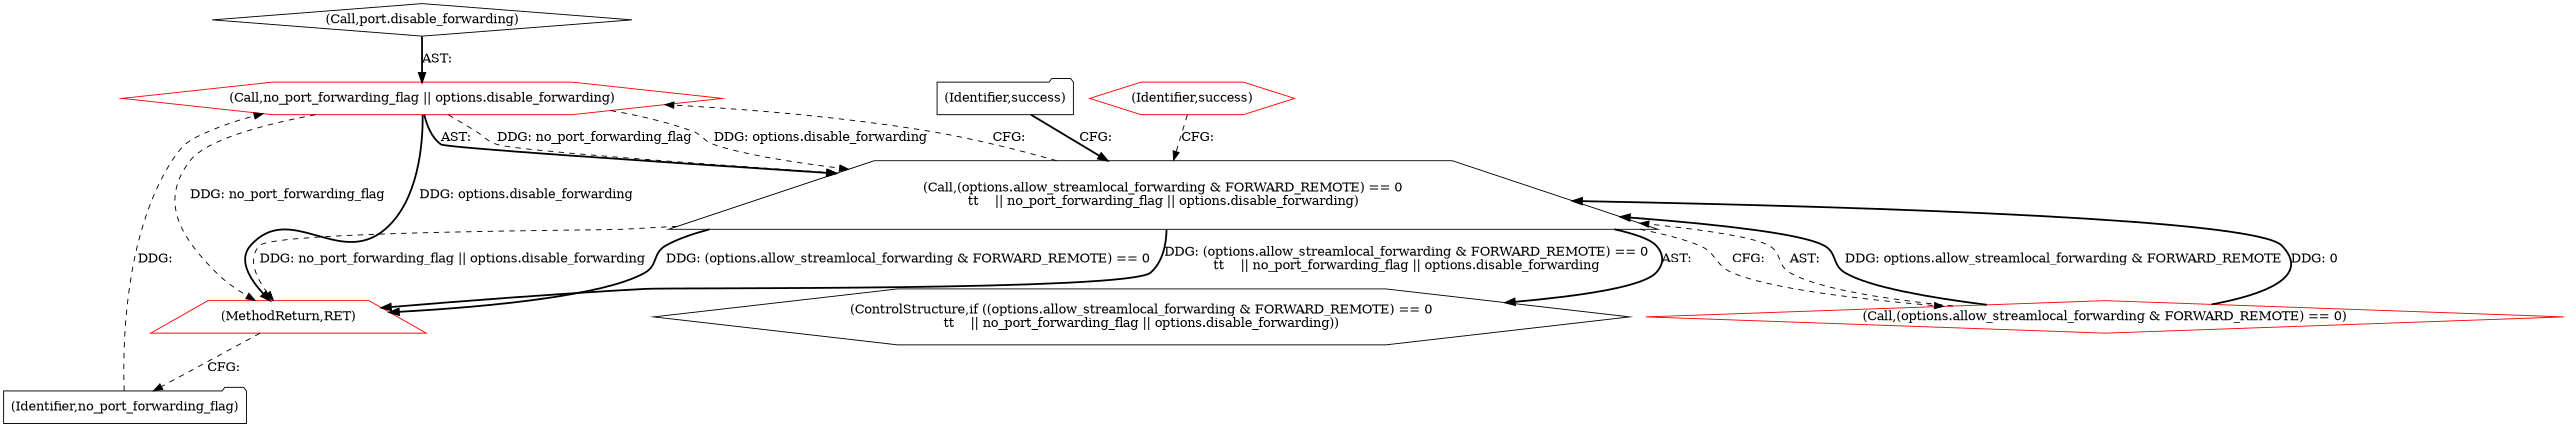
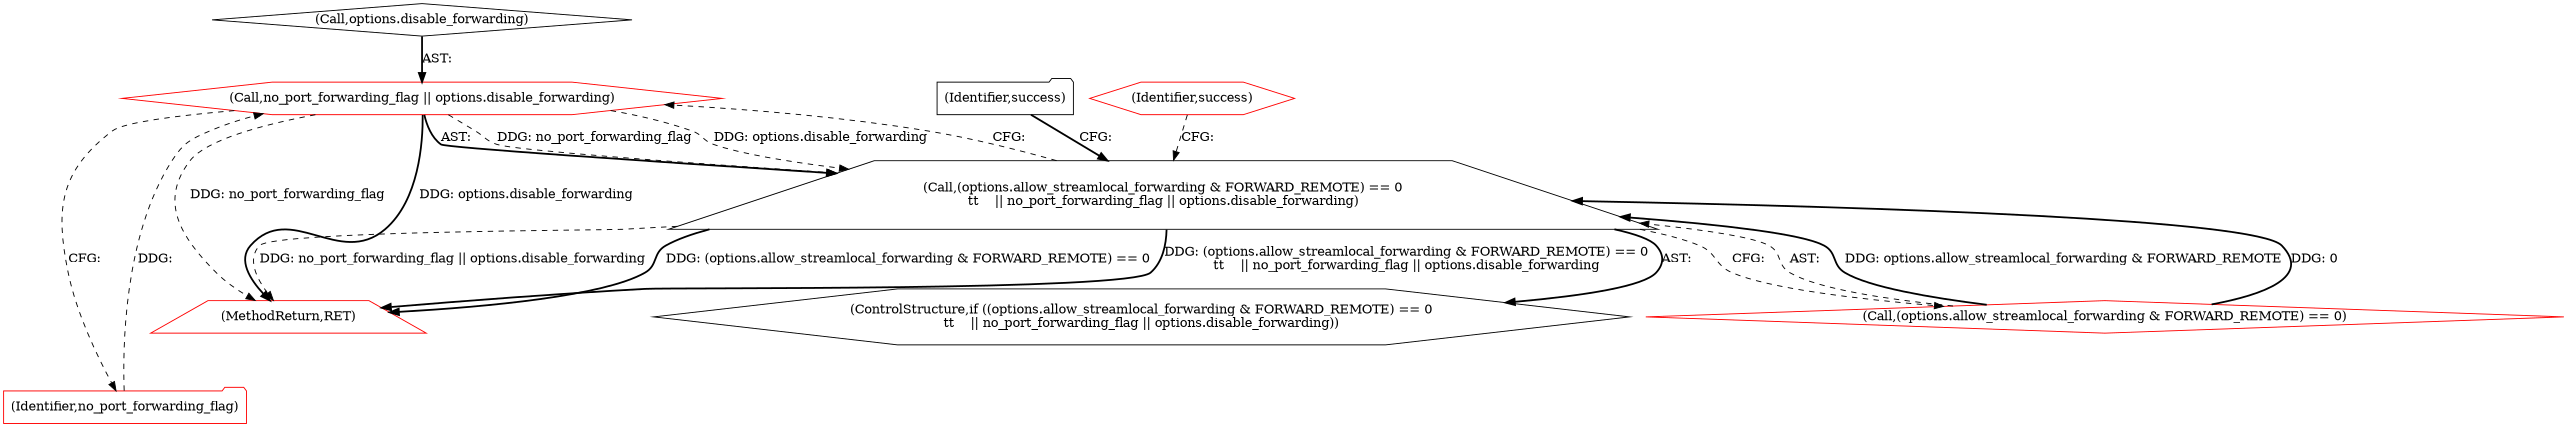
(422, 20) -> (422, 20)
(211, 360) -> (66, 191)
(125, 407) -> (125, 407)
